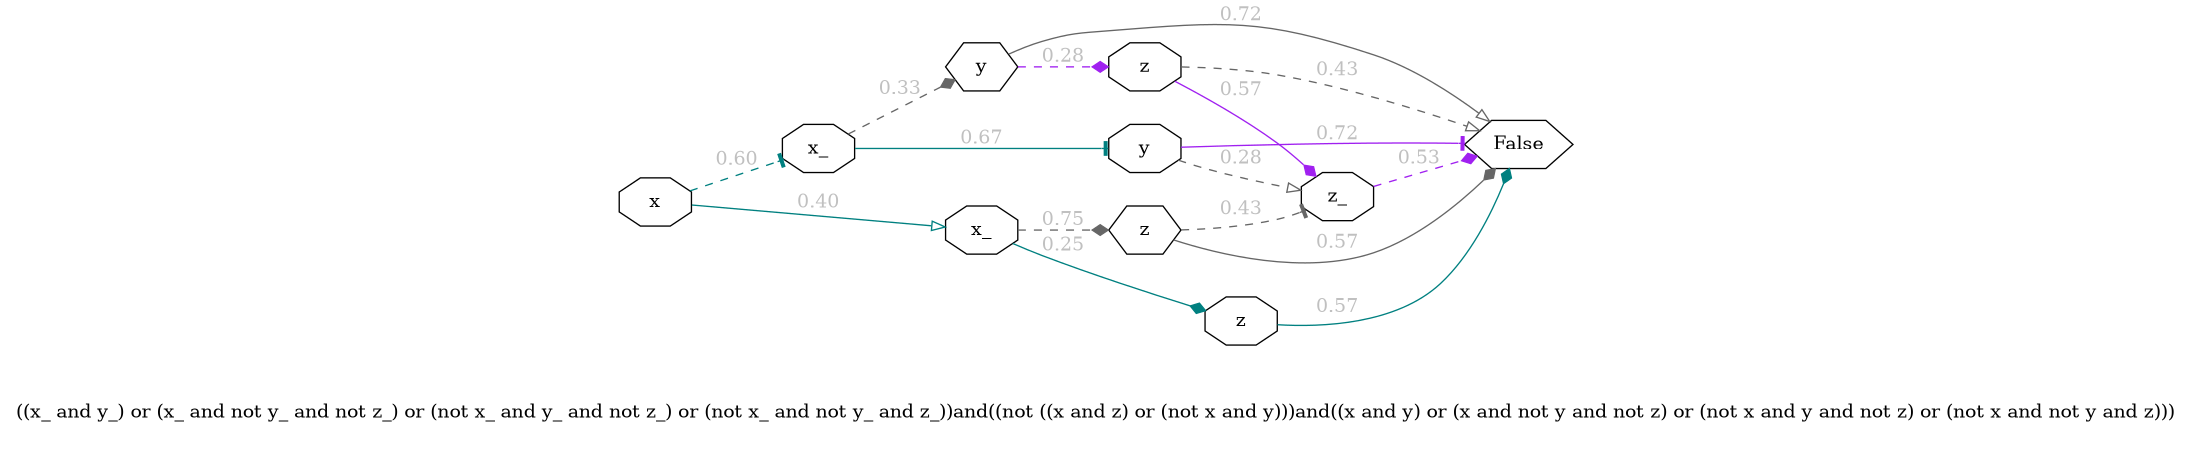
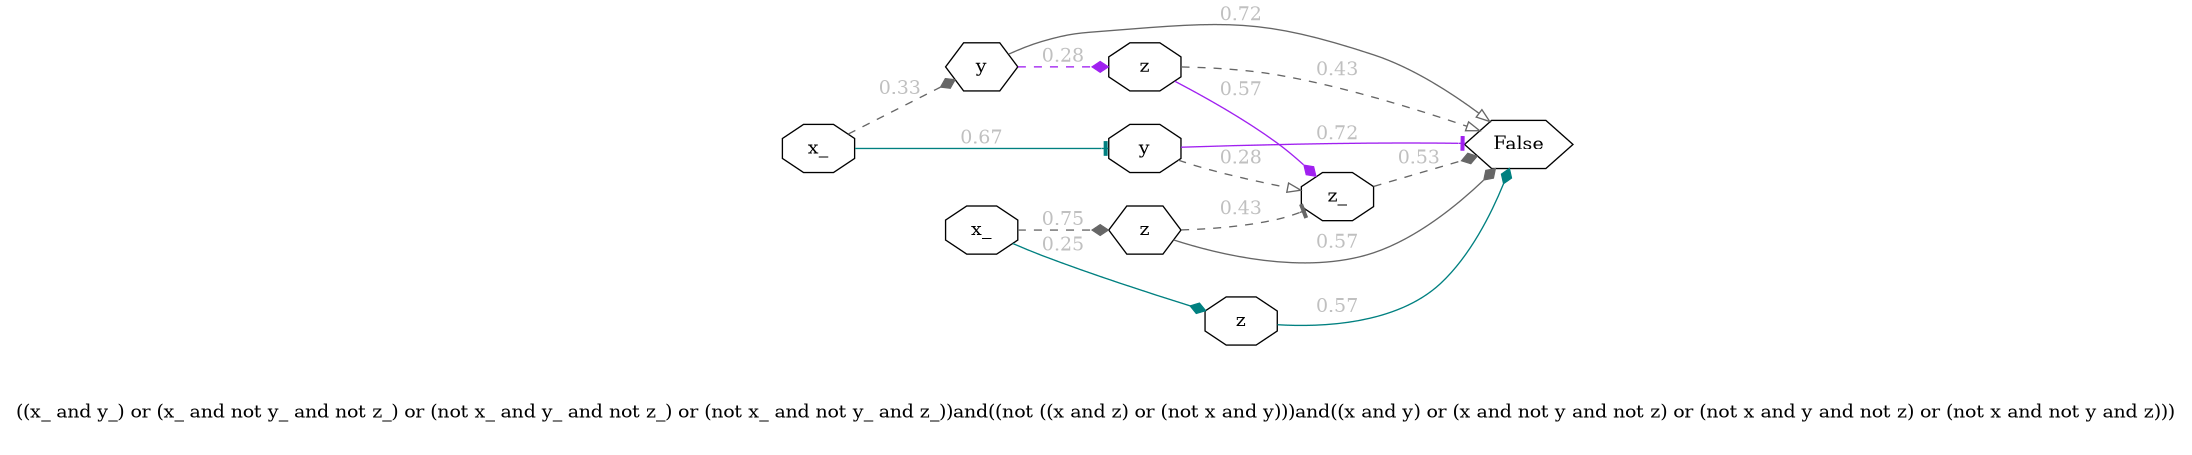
(1417, 174) -> (1417, 174)
(655, 202) -> none
